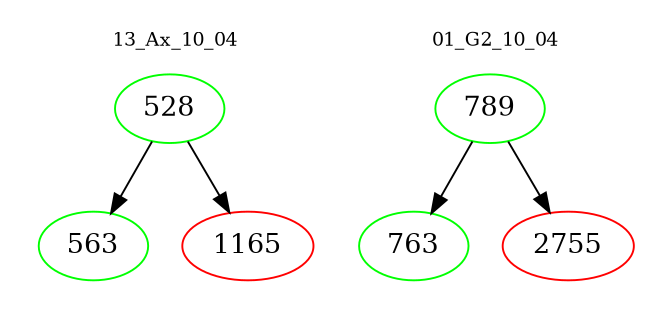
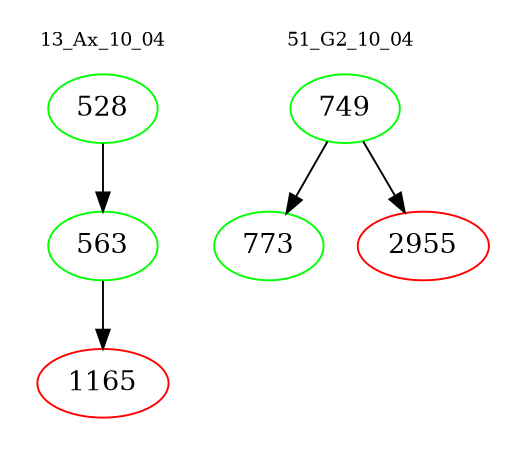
(496, 41) -> (351, 41)
(490, 109) -> (345, 109)
(204, 169) -> (103, 305)
(414, 246) -> (269, 246)
(568, 246) -> (423, 246)
